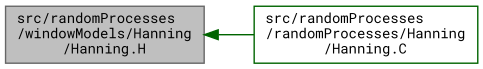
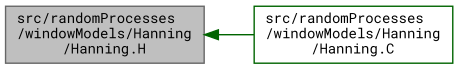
(366, 35) -> (353, 35)
